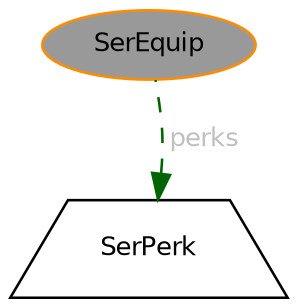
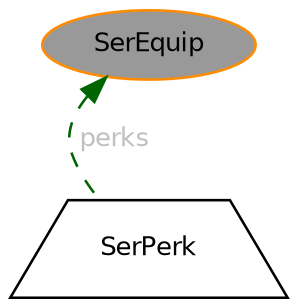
(162, 127) -> (71, 149)
